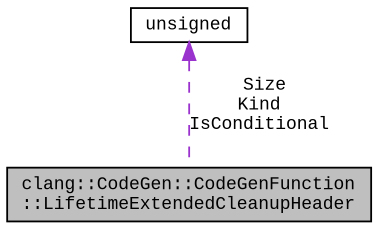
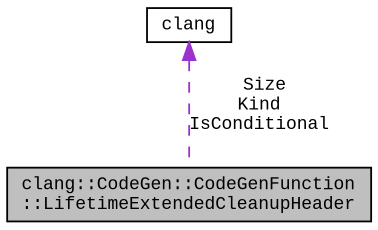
(189, 25) -> (189, 25)
